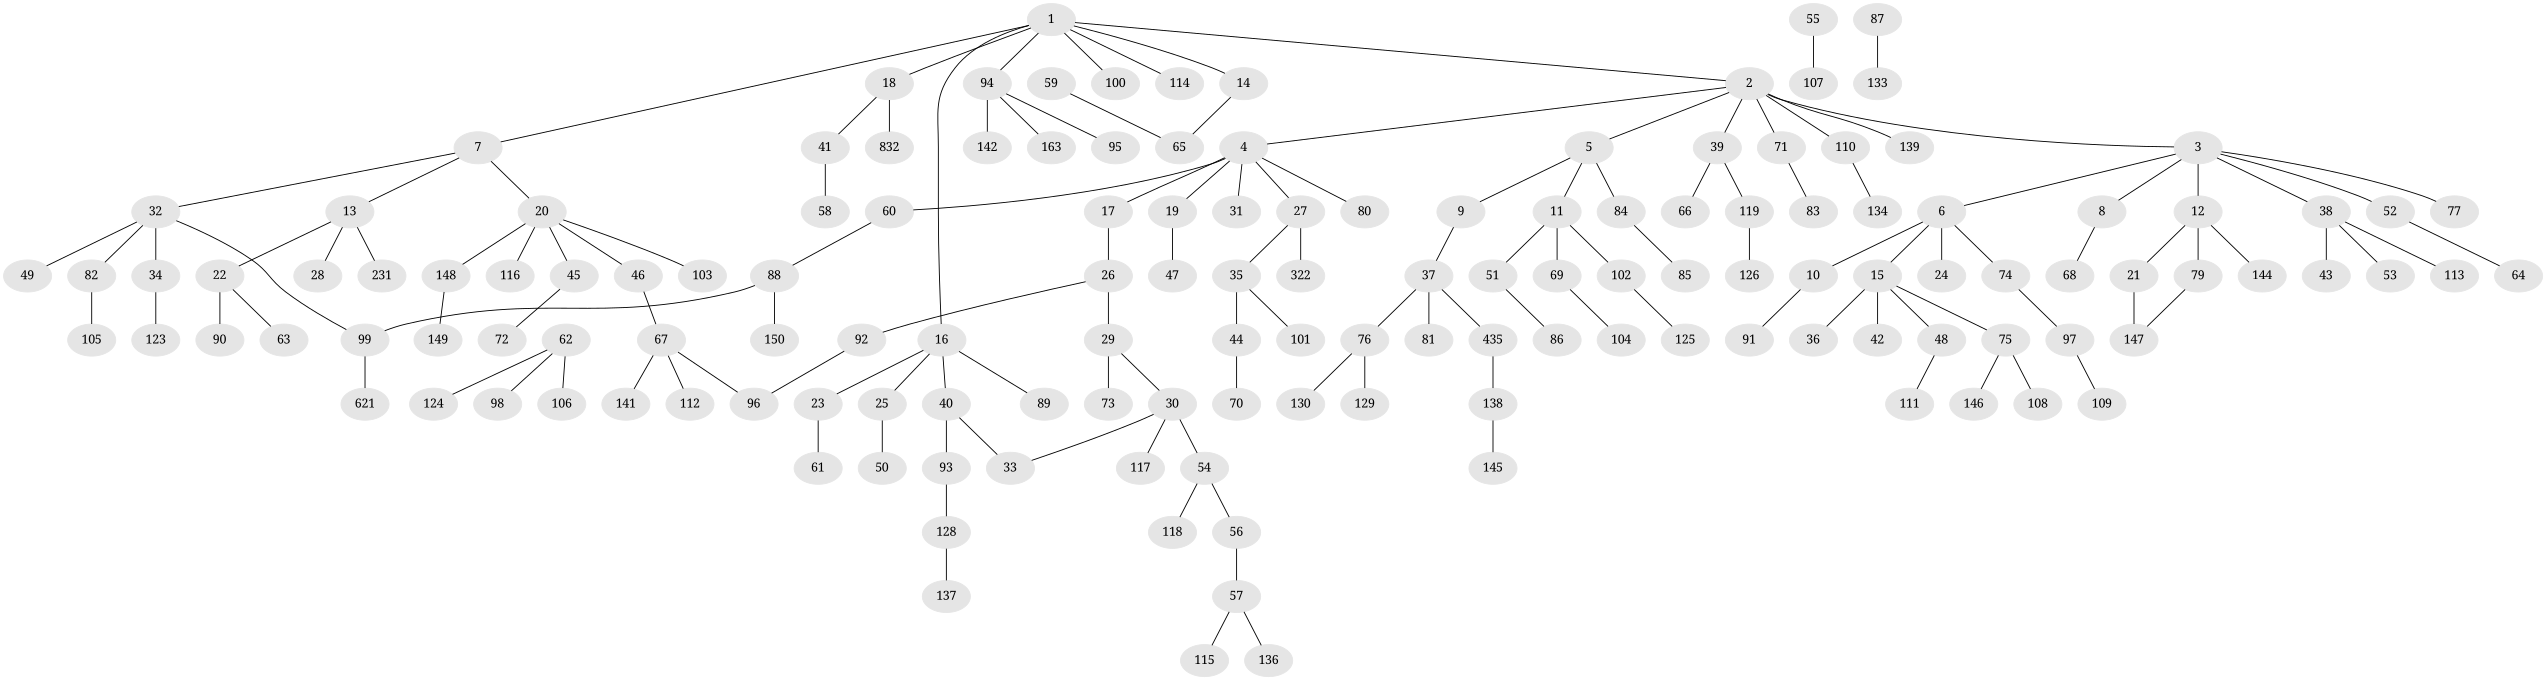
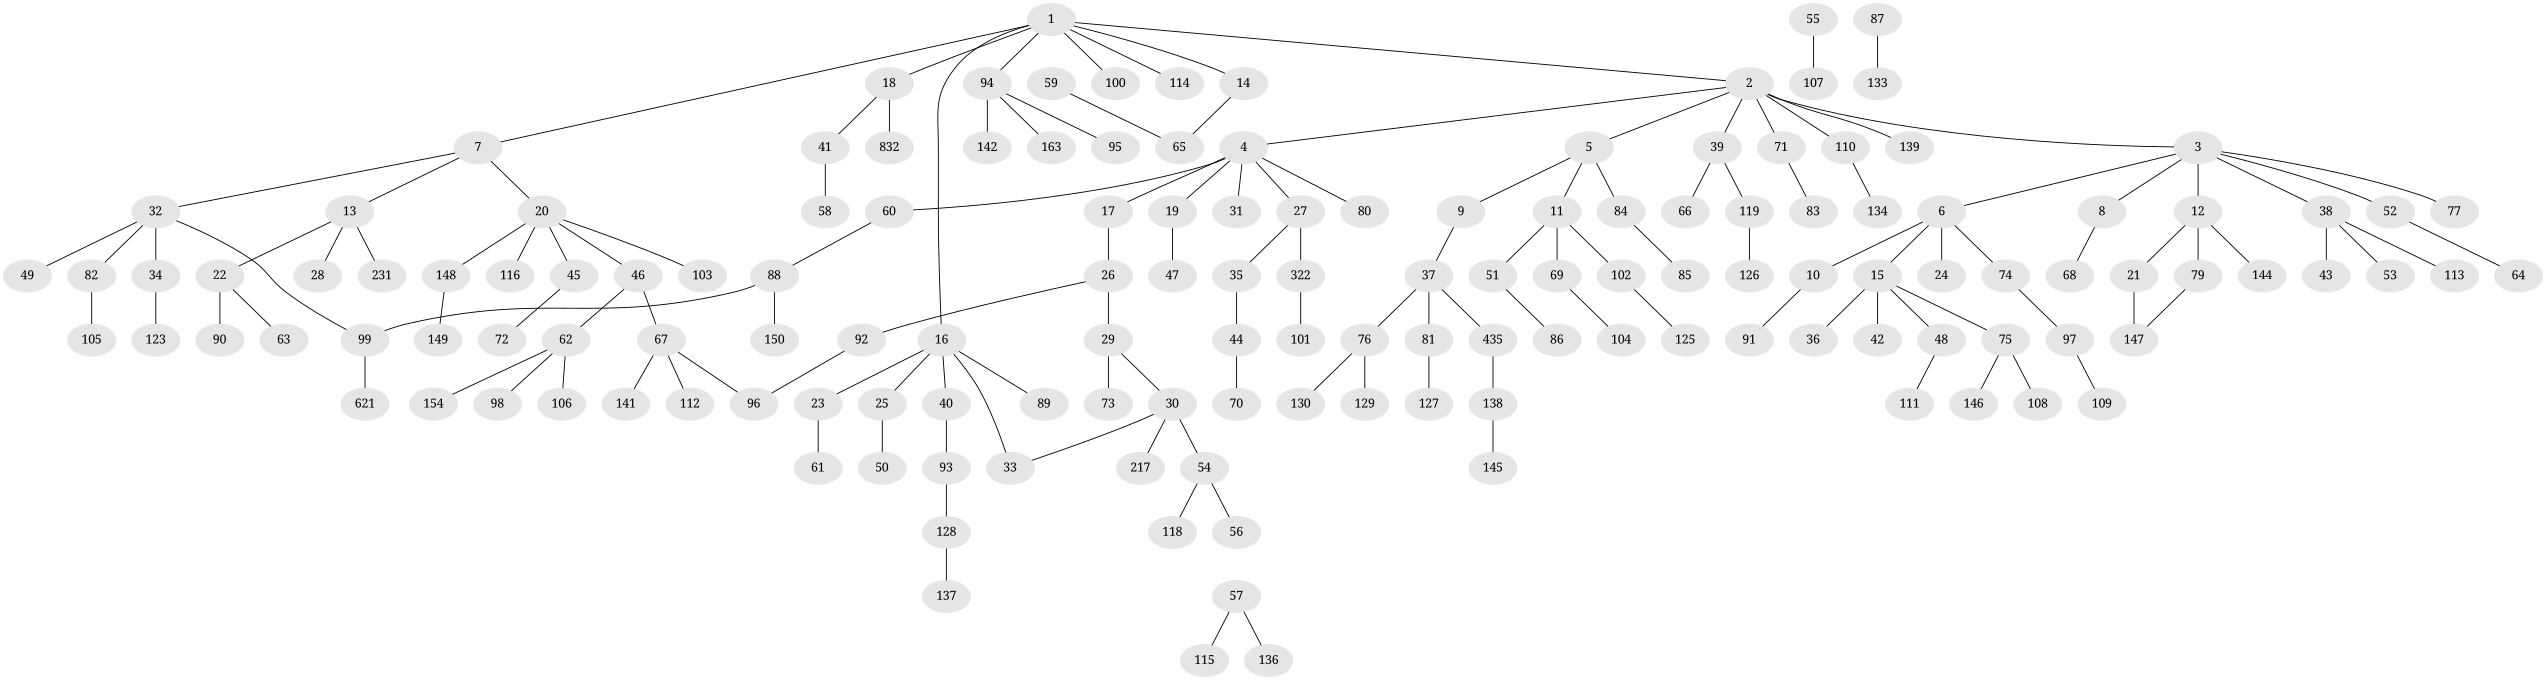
none -> (609, 302)
(1269, 308) -> (1301, 308)
(434, 404) -> (434, 404)
none -> (1429, 404)
(978, 436) -> (985, 401)
(1140, 468) -> (1140, 468)
(1237, 565) -> none
